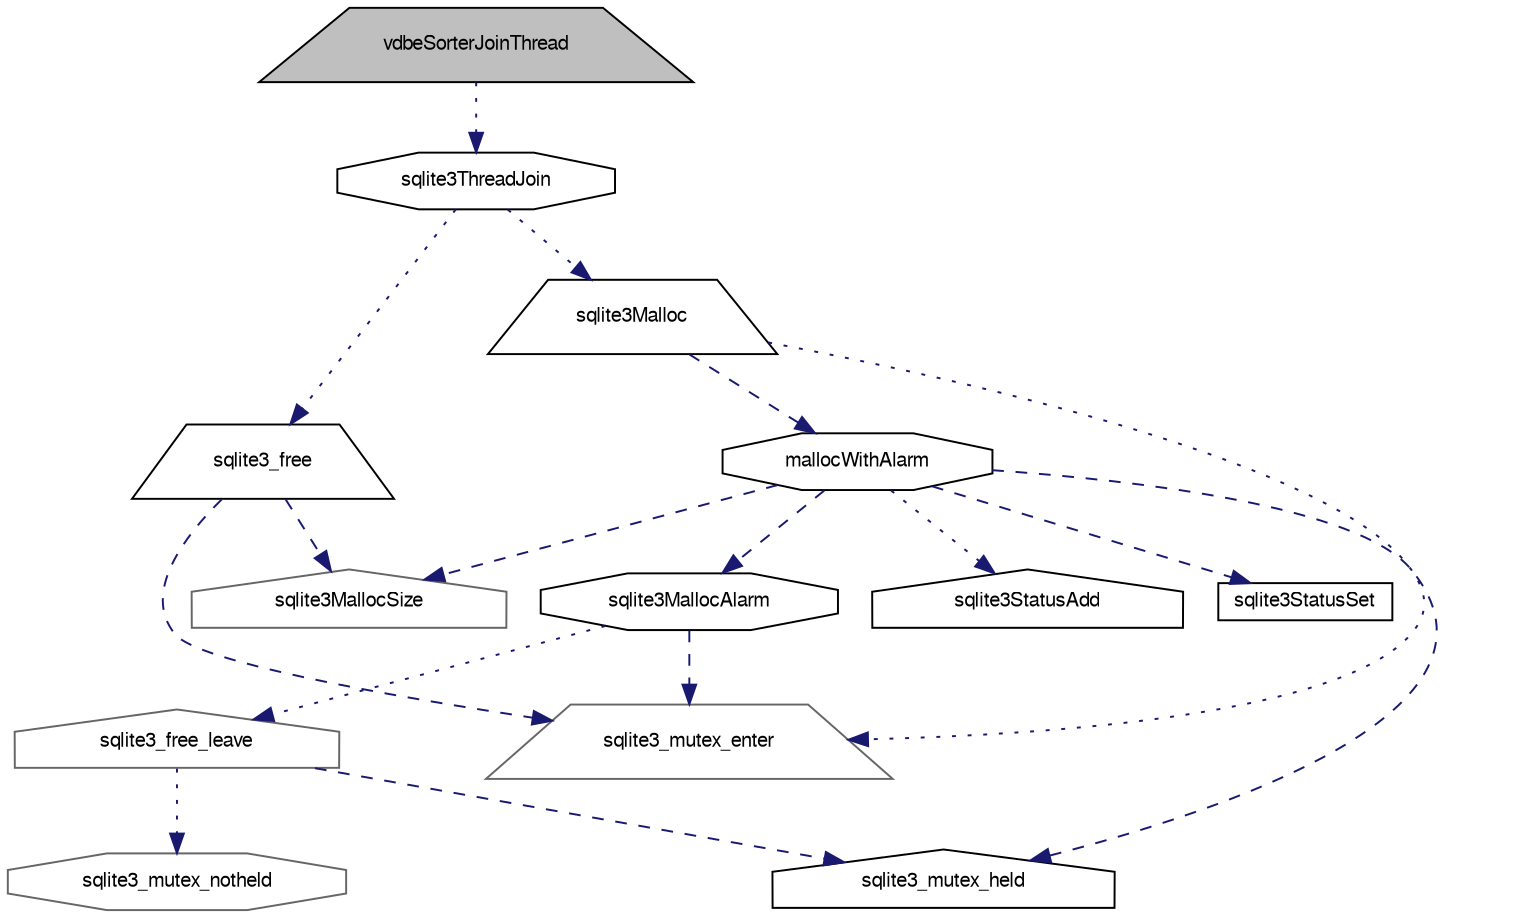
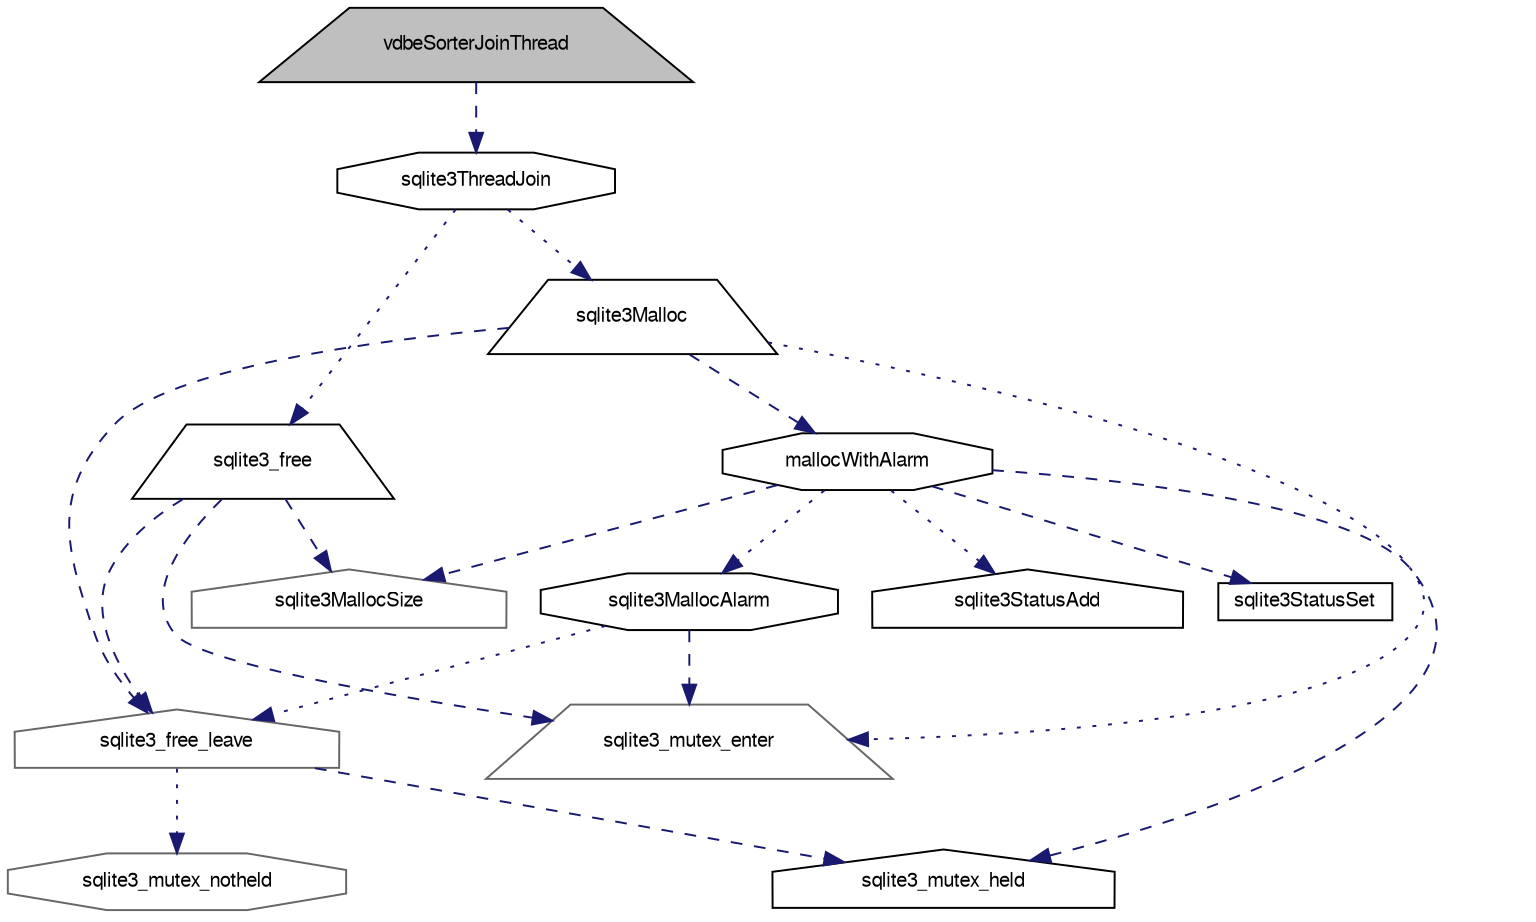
(476, 108) -> (476, 108)
none -> (161, 396)
(781, 525) -> (781, 525)
none -> (104, 586)
